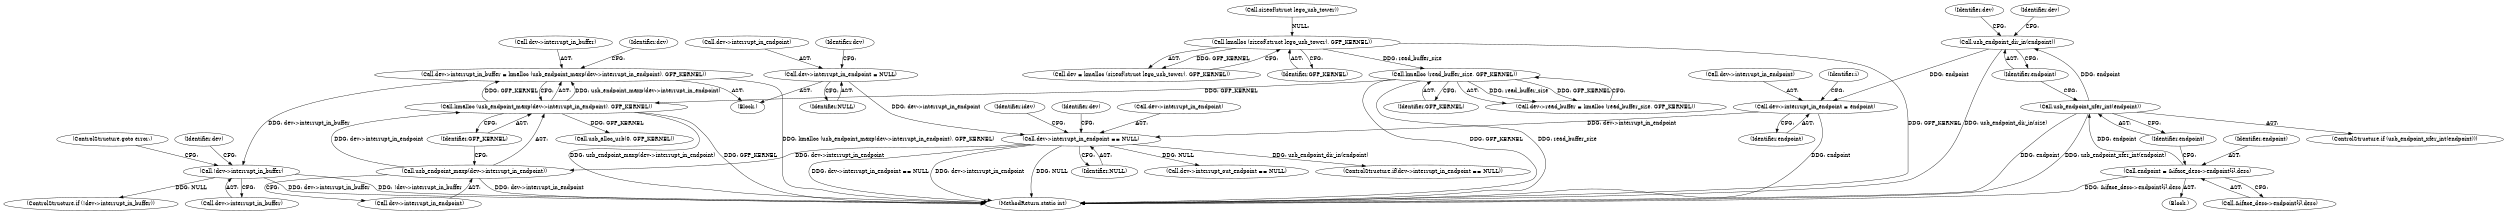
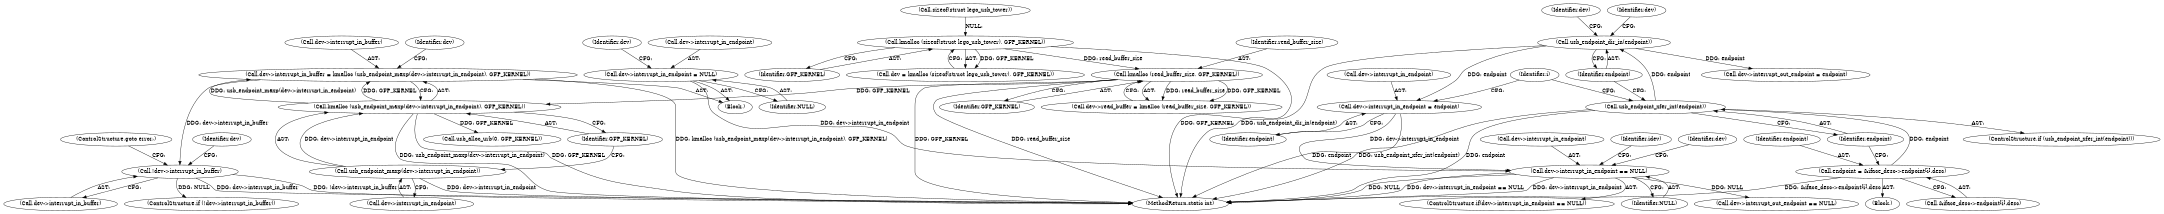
none -> (1287, 43)
none -> (1786, 75)
none -> (1590, 90)
(2006, 123) -> (1289, 123)
(799, 152) -> none
(1320, 156) -> (1633, 188)
